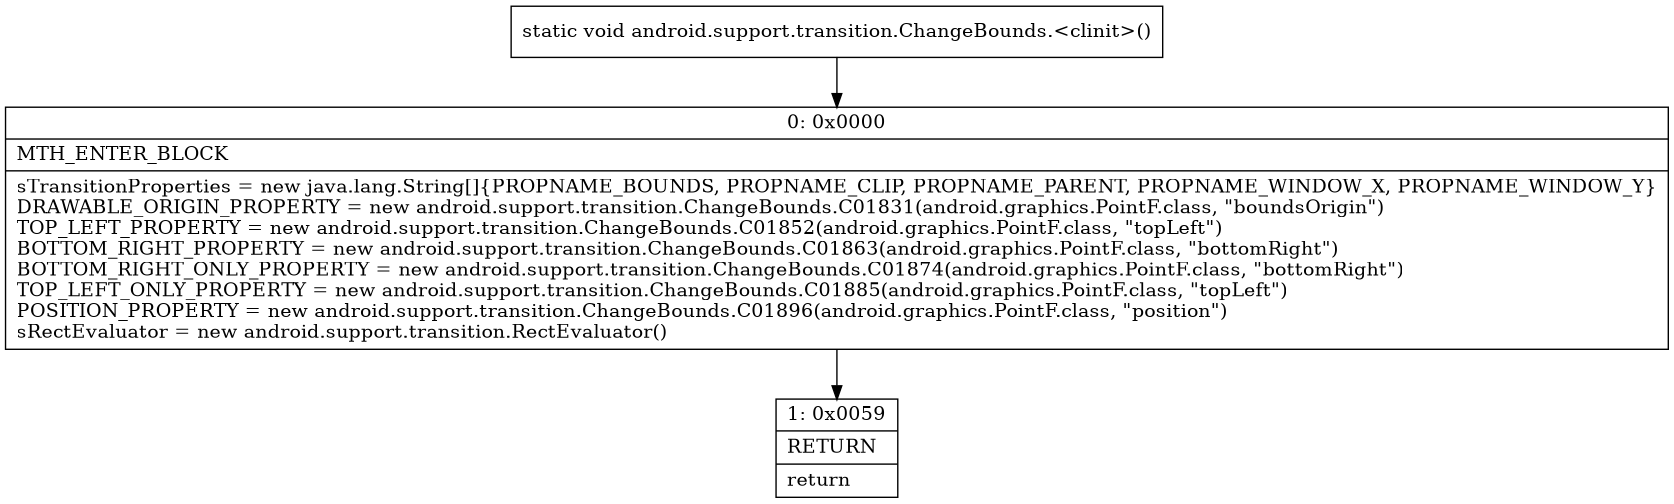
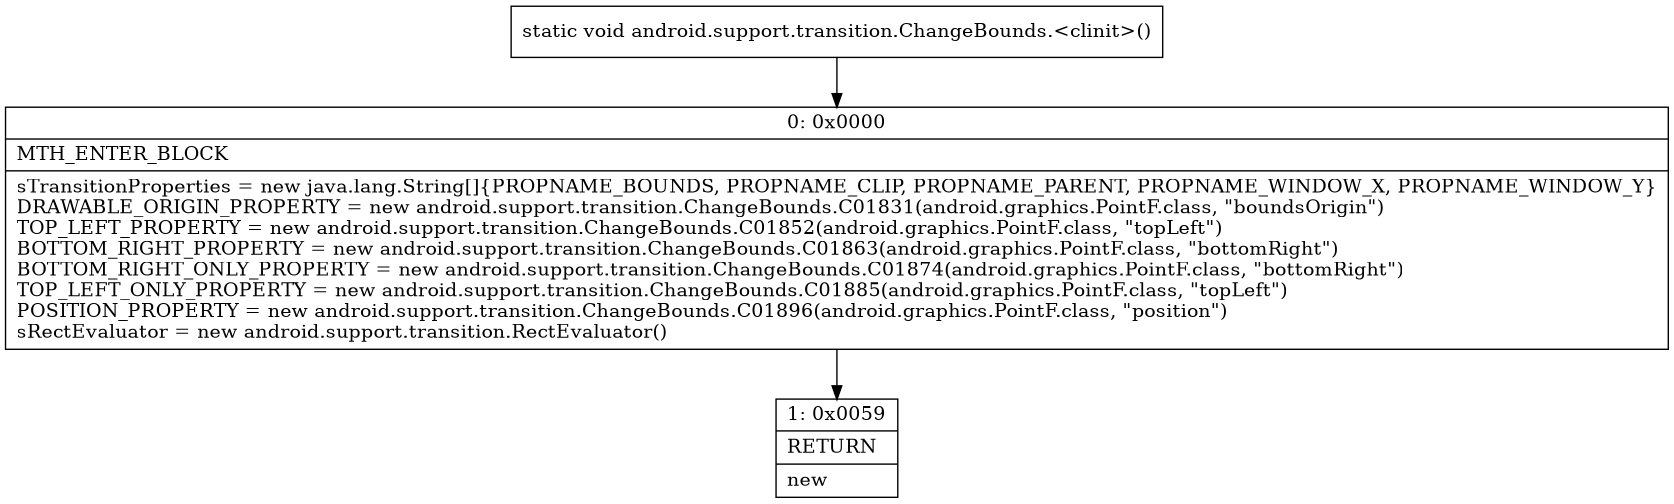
(819, 480) -> (808, 480)
